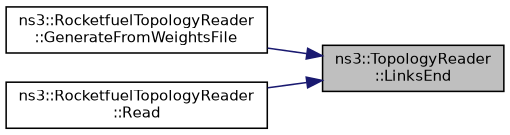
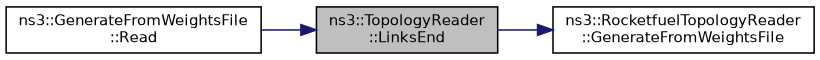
(287, 51) -> (517, 30)
(137, 105) -> (134, 30)
